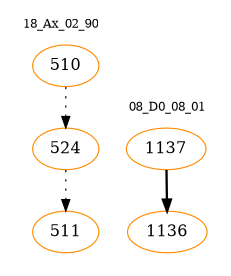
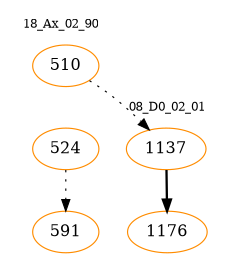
(66, 102) -> (125, 107)
(167, 108) -> (167, 108)
(66, 232) -> (66, 232)
(167, 232) -> (167, 232)
